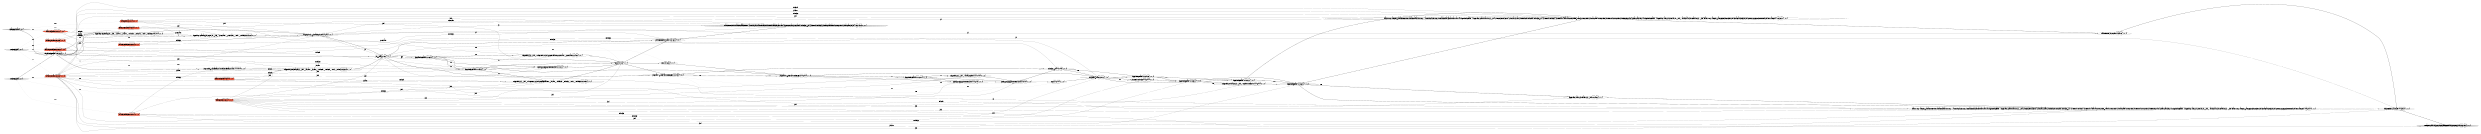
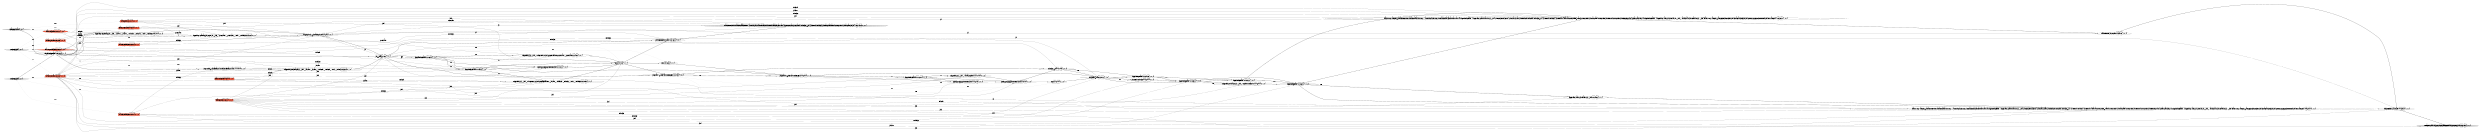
(55, 50) -> (55, 50)
